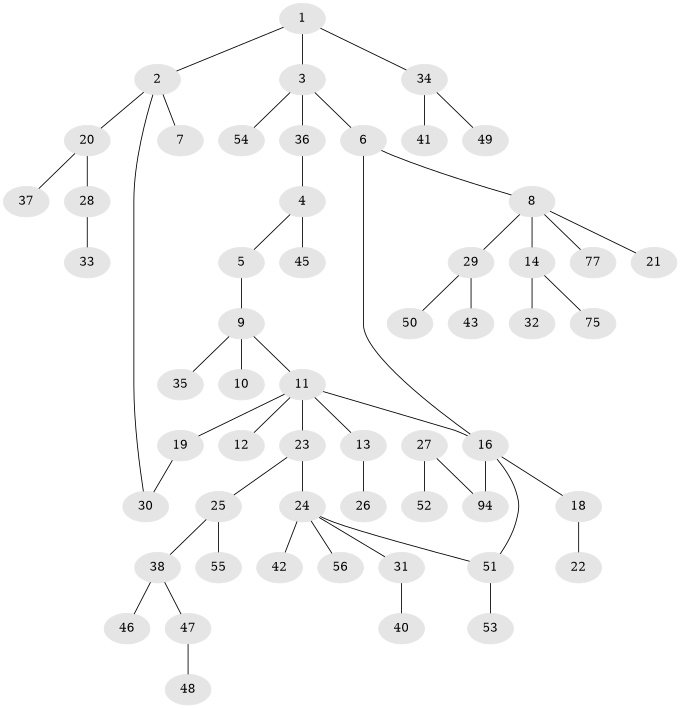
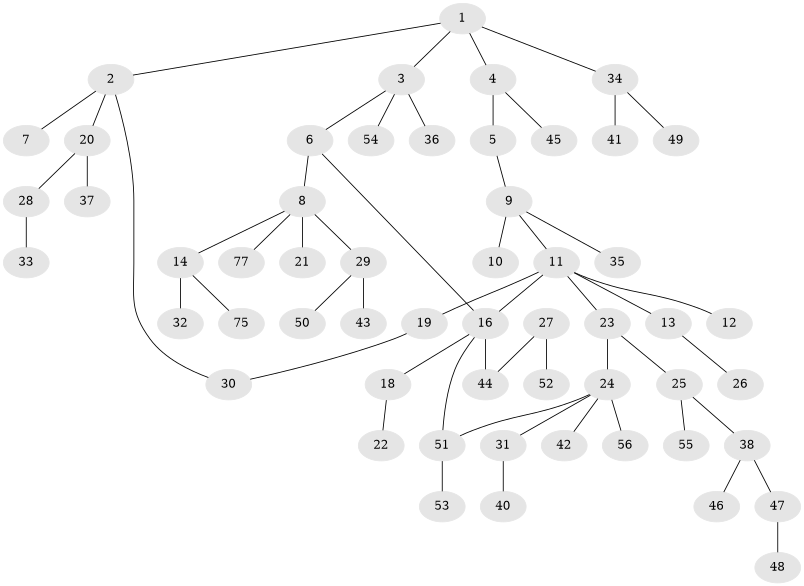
(302, 171) -> (478, 49)
(485, 507) -> (485, 385)
